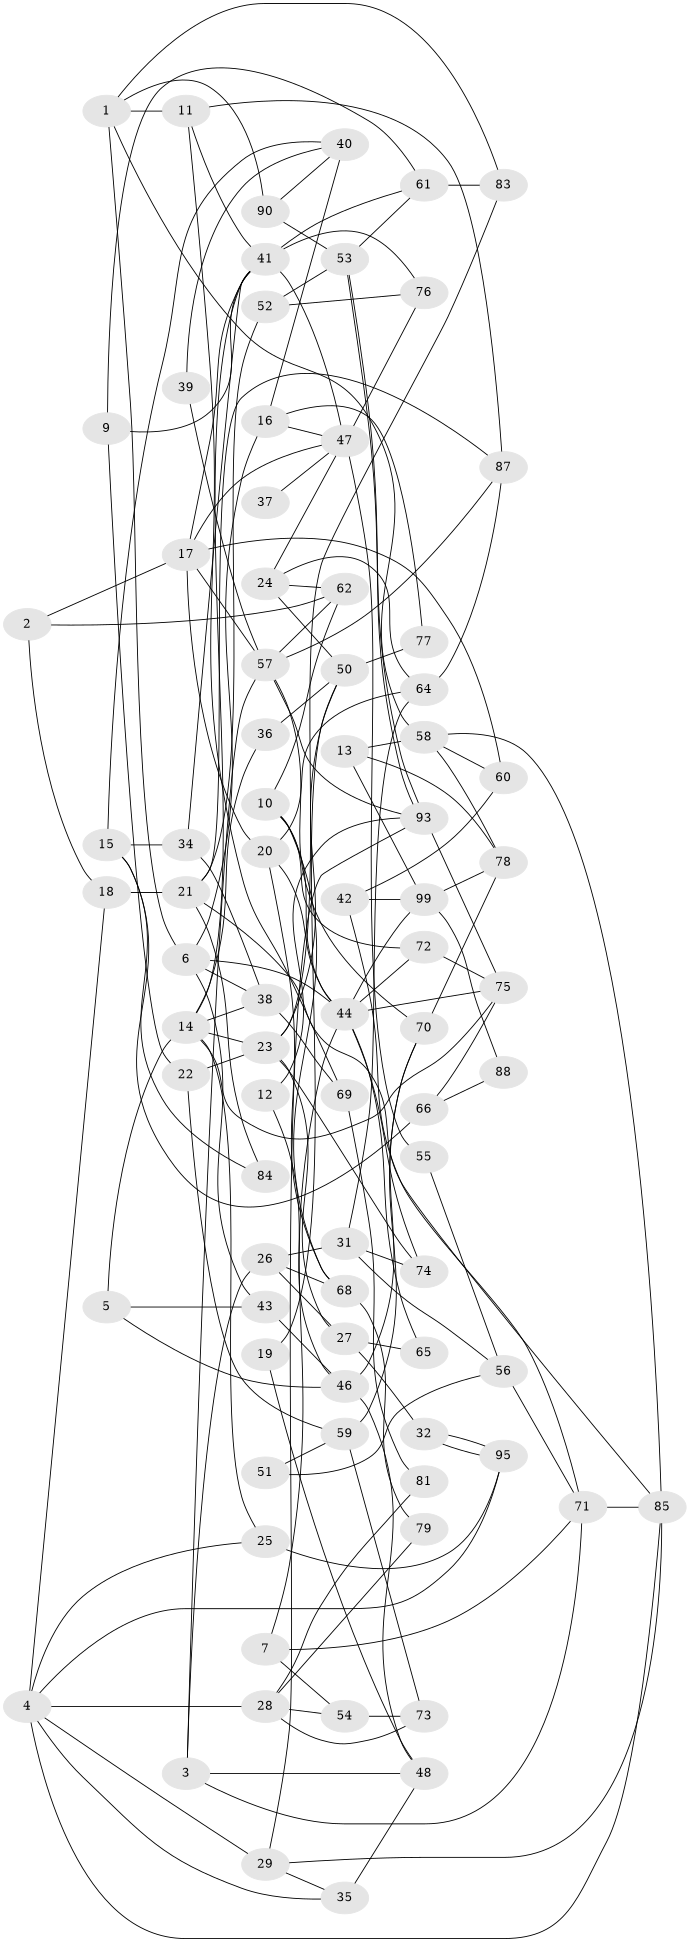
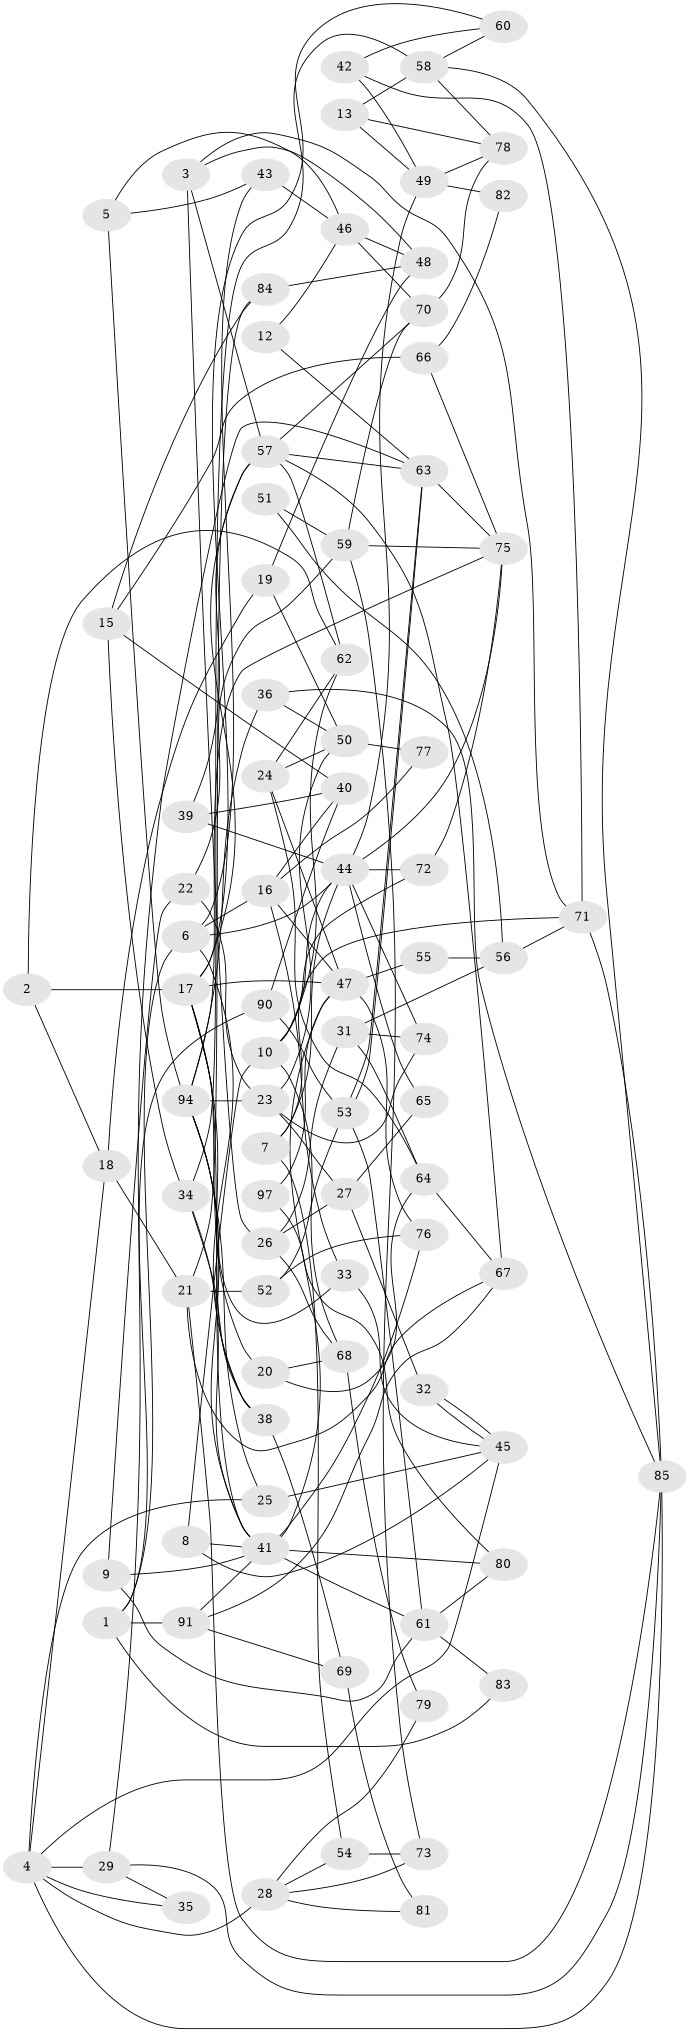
(186, 111) -> (186, 1623)
(343, 388) -> (235, 295)
(504, 467) -> (504, 1274)
(265, 503) -> (265, 1196)
none -> (424, 547)
(319, 579) -> none
(424, 818) -> (424, 471)
none -> (143, 876)
(424, 900) -> (424, 182)
(300, 908) -> (266, 843)
none -> (491, 1023)
(186, 1027) -> (186, 1101)
(504, 1072) -> (504, 196)
none -> (345, 1275)
(504, 1456) -> (504, 1447)
none -> (186, 1542)
none -> (504, 1565)
(384, 1836) -> (345, 276)
